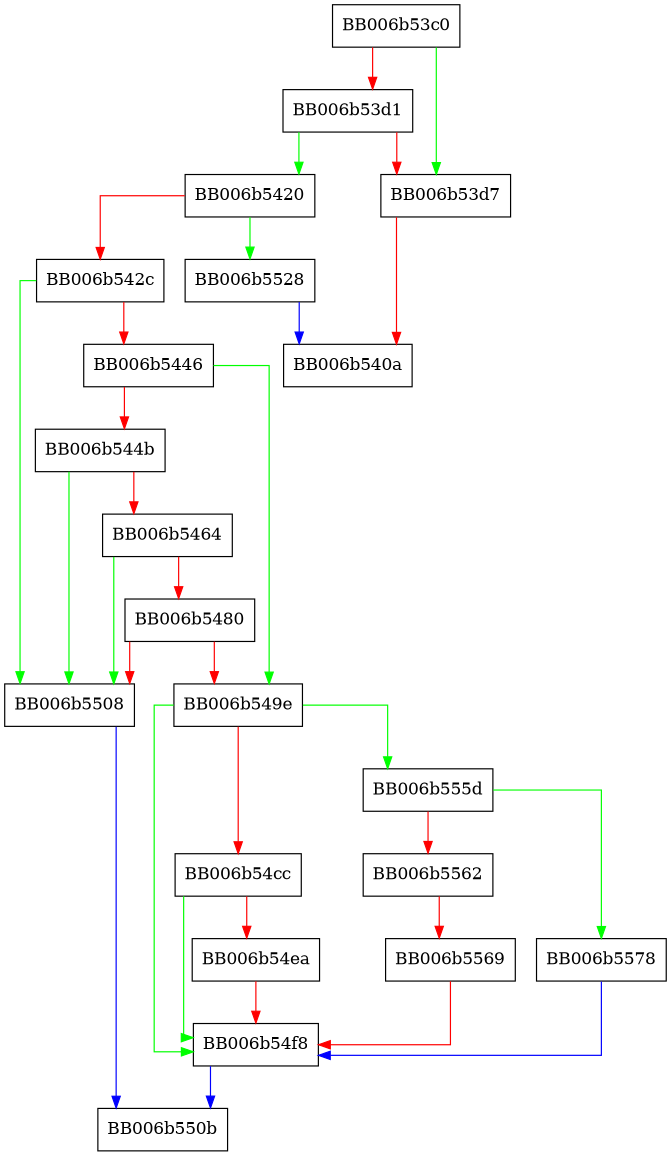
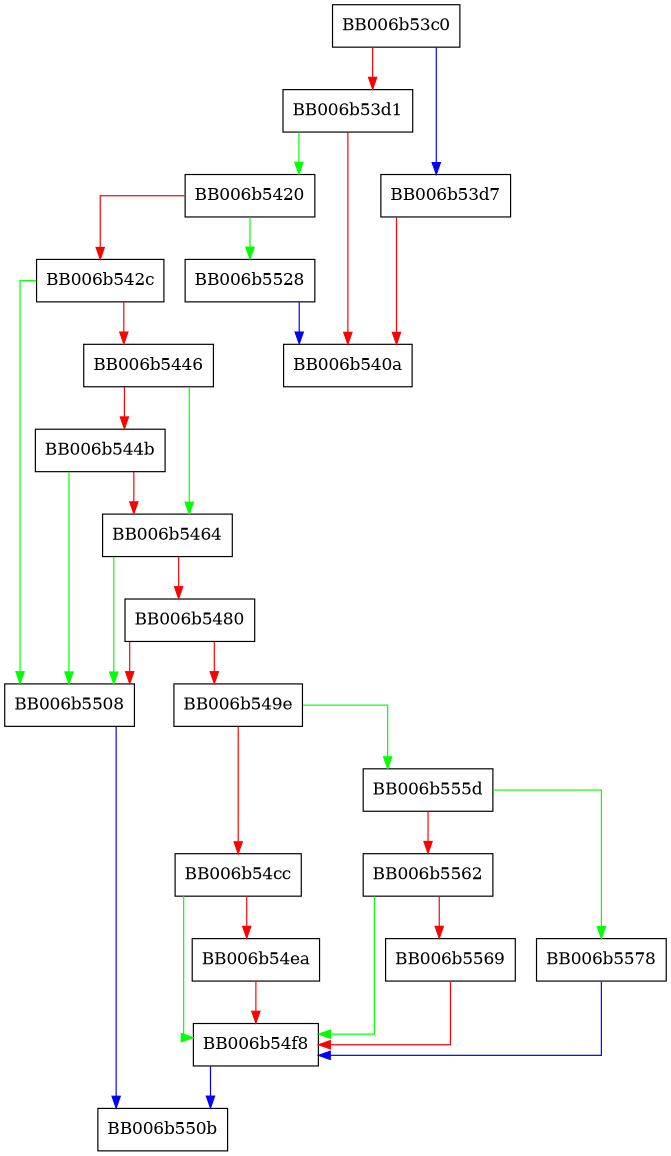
(436, 105) -> (436, 105)
(397, 147) -> (348, 232)
(269, 491) -> (189, 445)
(154, 882) -> (374, 987)
